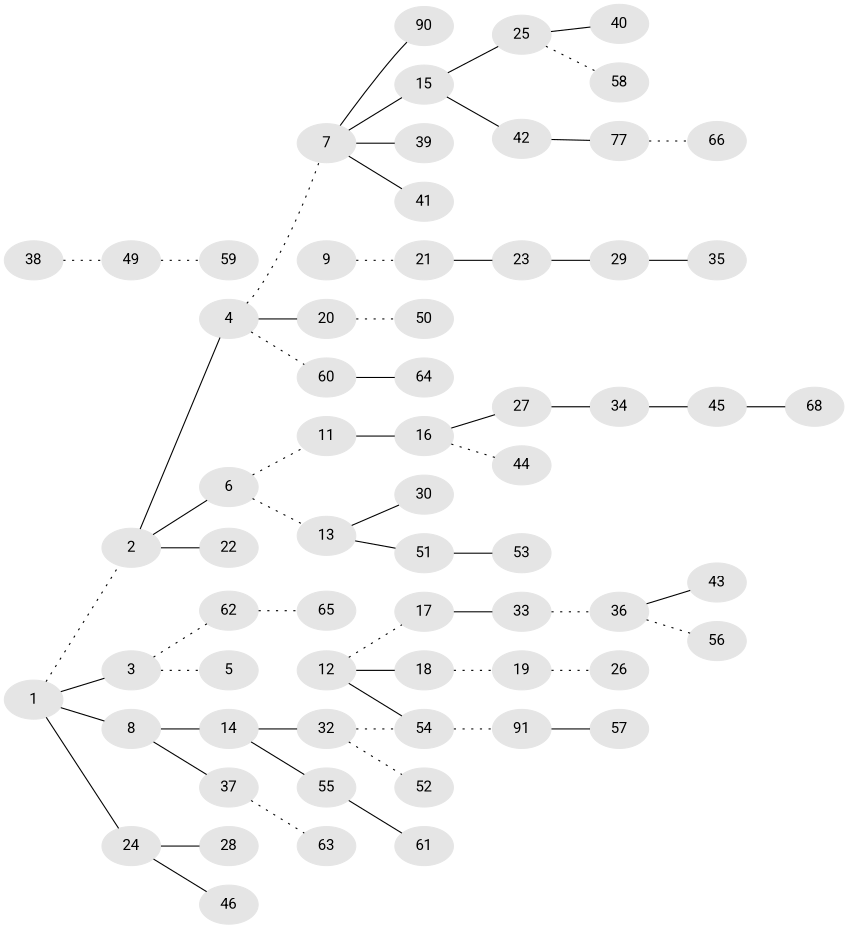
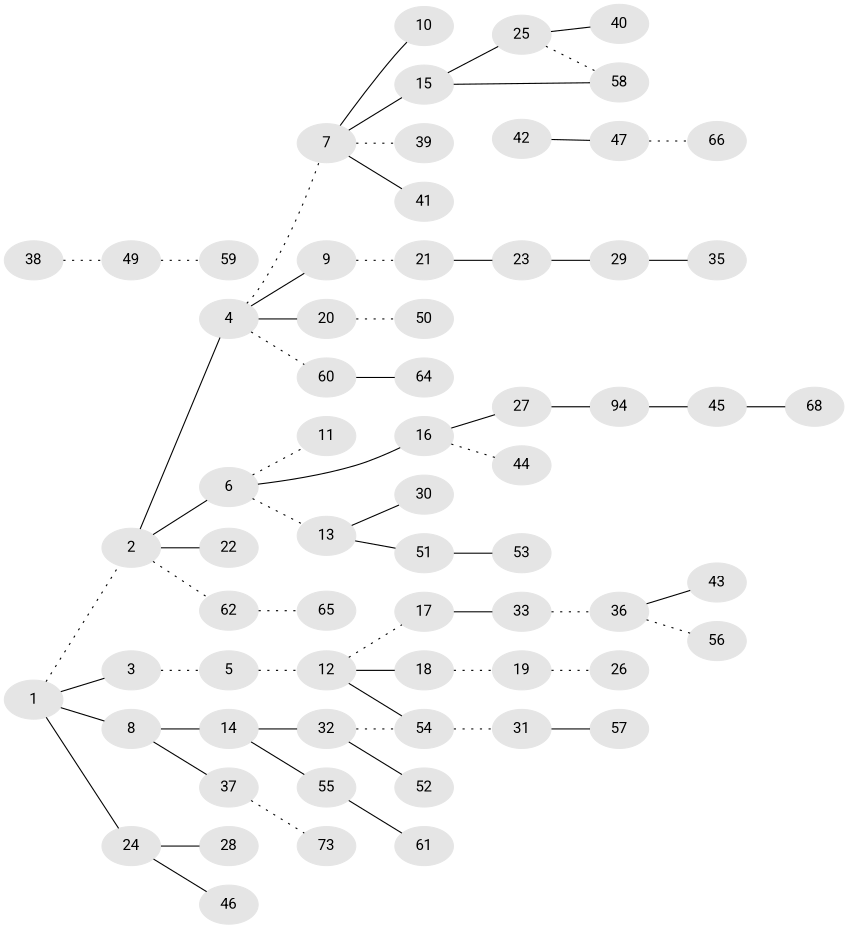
(424, 26) -> (424, 26)
(473, 112) -> (522, 84)
(619, 141) -> (619, 141)
(375, 143) -> (375, 143)
none -> (278, 290)
(619, 407) -> (619, 407)
(375, 436) -> (331, 472)
(180, 640) -> (180, 579)
none -> (278, 670)
(522, 729) -> (522, 729)
(375, 758) -> (375, 758)
(327, 846) -> (327, 846)
